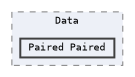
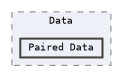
(67, 48) -> (61, 48)
